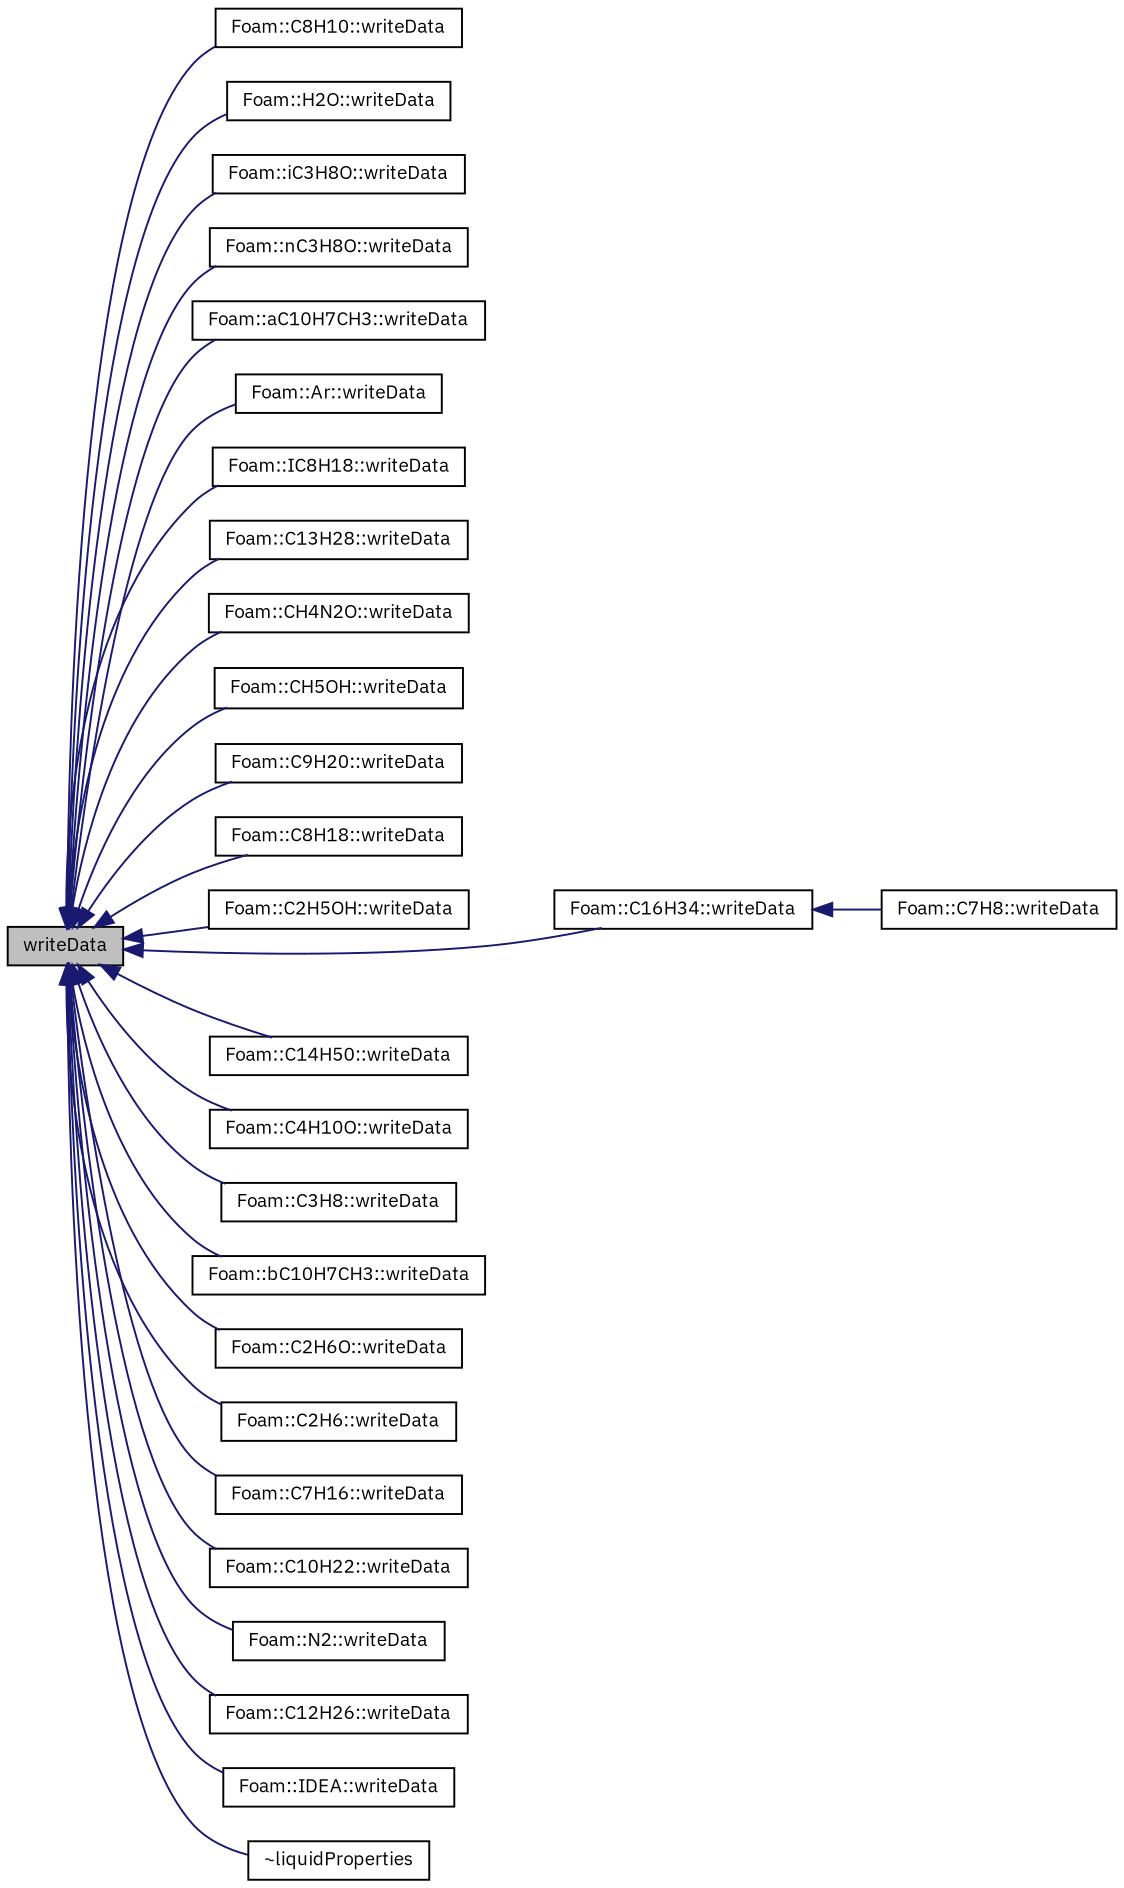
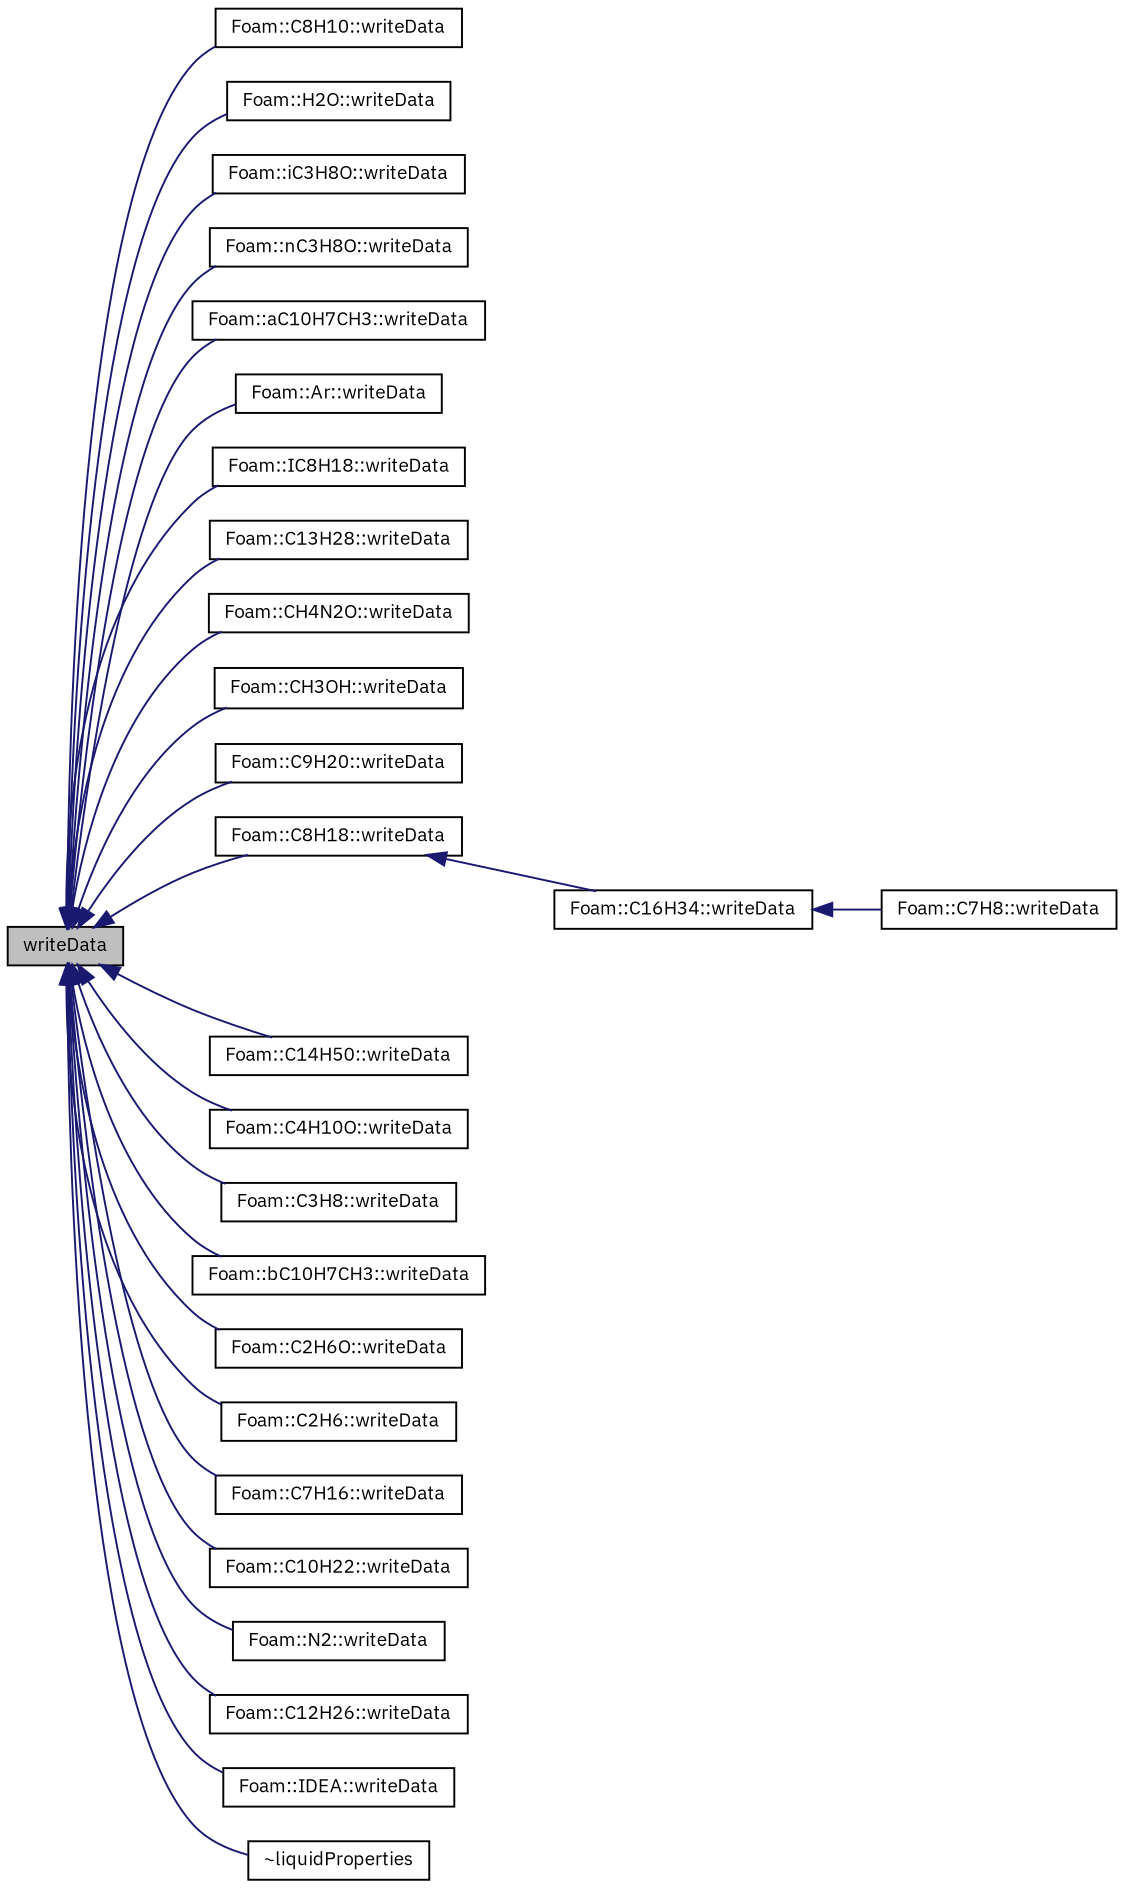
(339, 688) -> (339, 688)
(339, 910) -> none
(373, 953) -> (521, 875)
